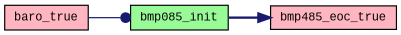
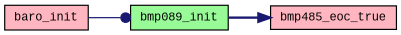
(46, 18) -> (46, 18)
(179, 18) -> (179, 18)
